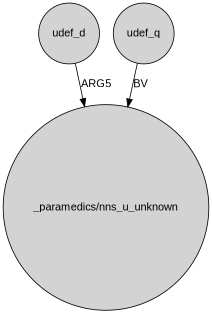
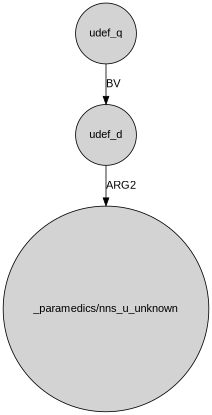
(134, 81) -> (106, 80)
(96, 84) -> (121, 186)
